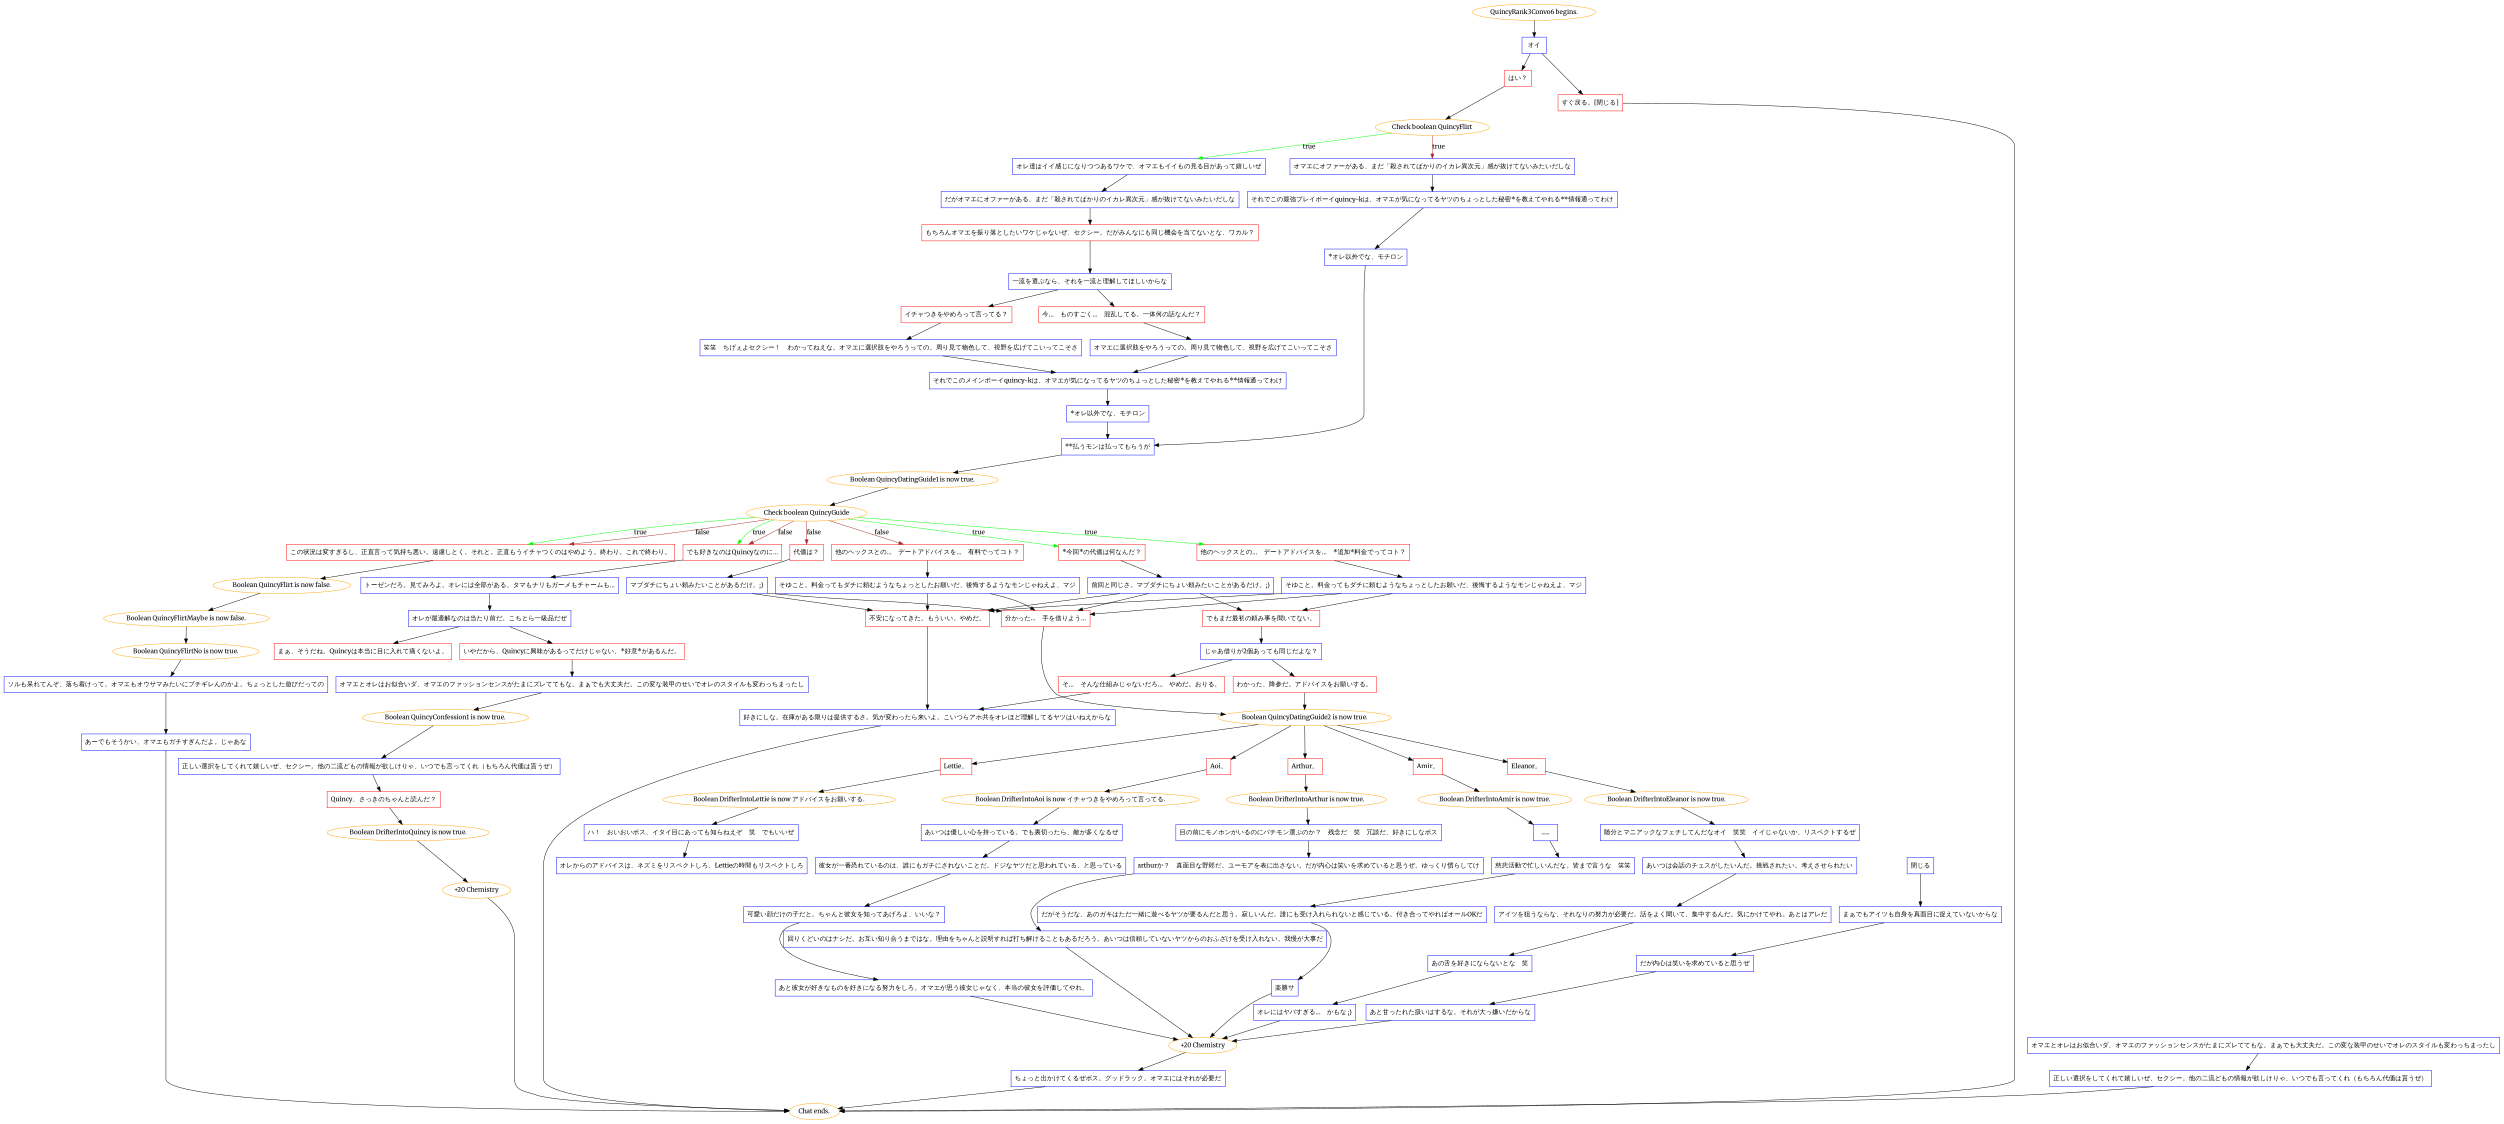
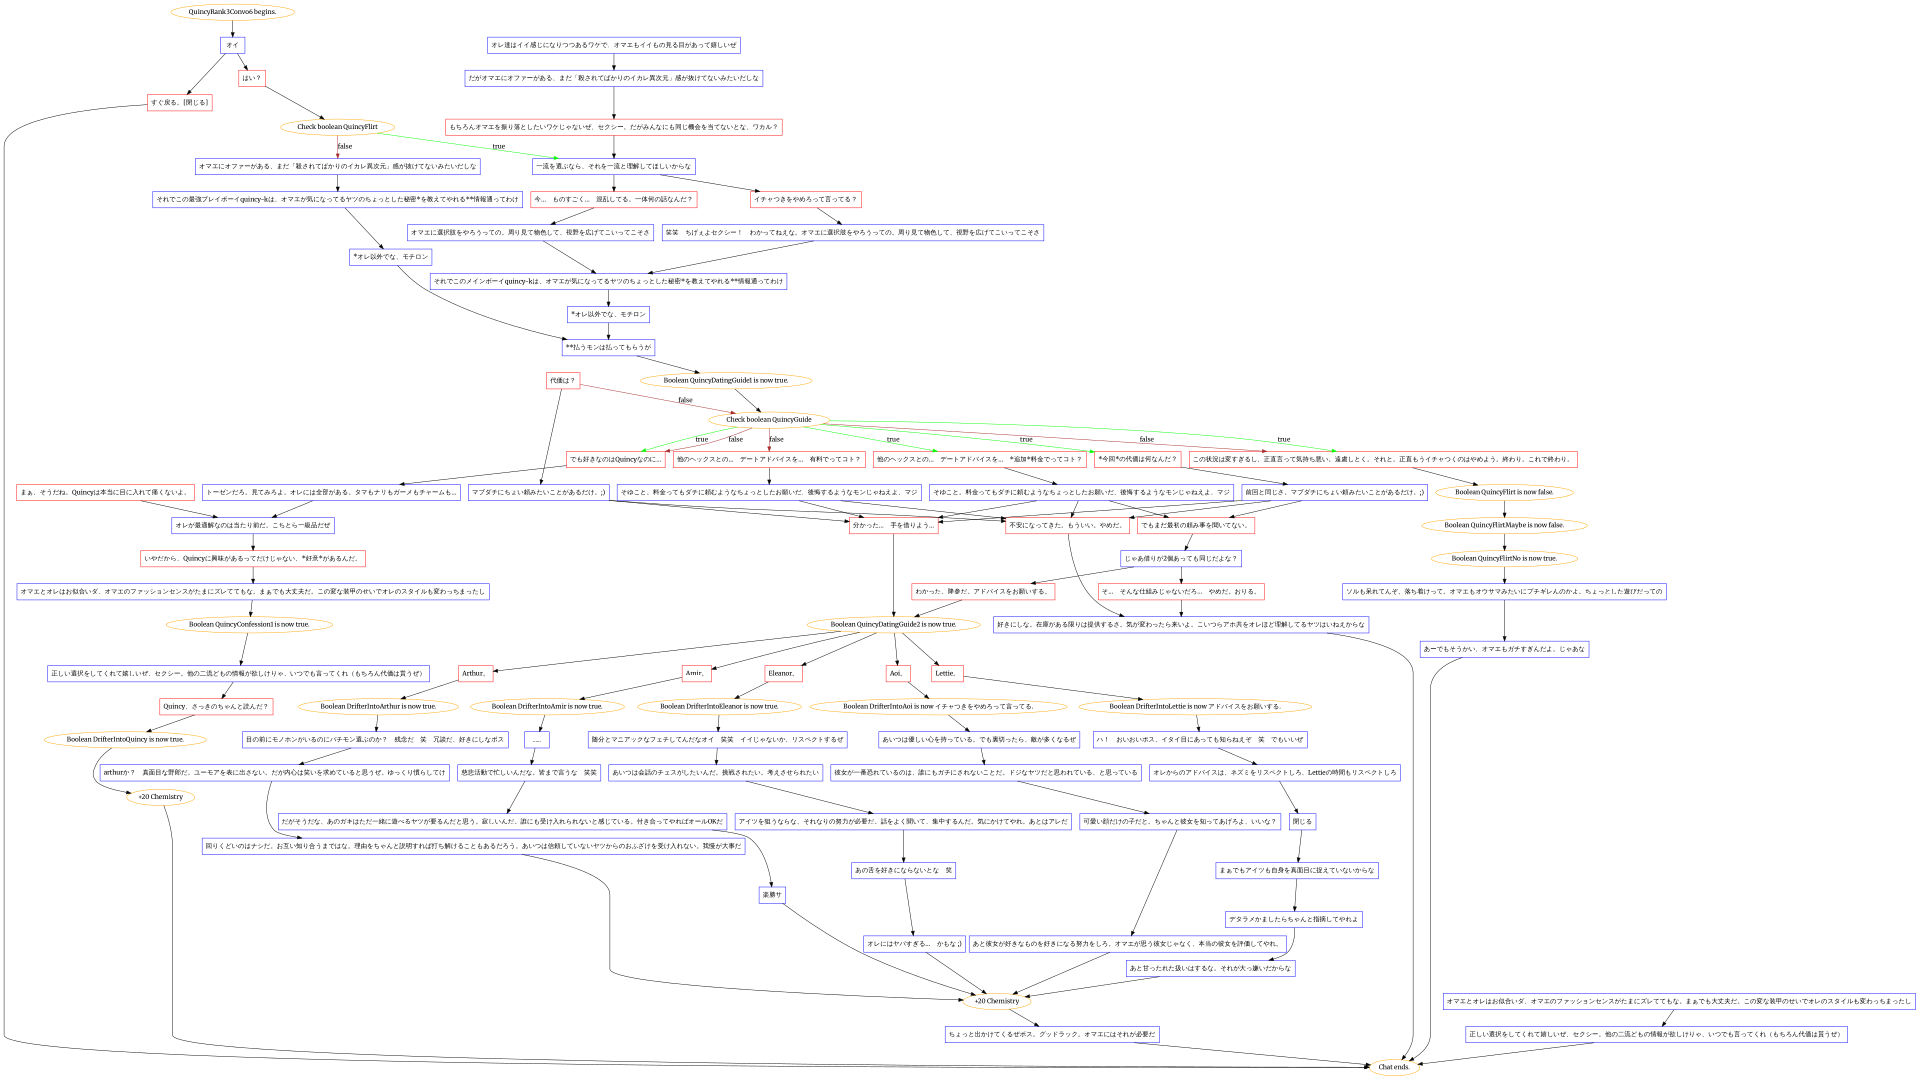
(1297, 145) -> (466, 145)
(1439, 147) -> (345, 147)
(807, 530) -> (656, 398)
(429, 634) -> (177, 509)
none -> (1288, 795)
(1695, 964) -> (1294, 920)
